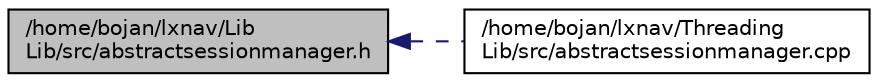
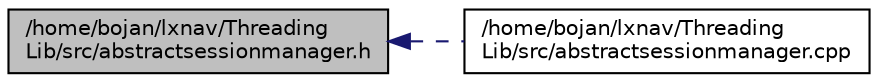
(198, 41) -> (198, 41)
